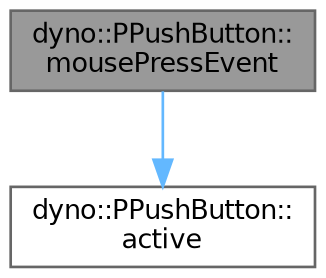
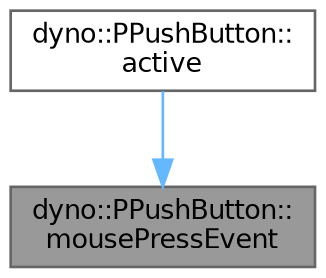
(163, 125) -> (163, 125)
